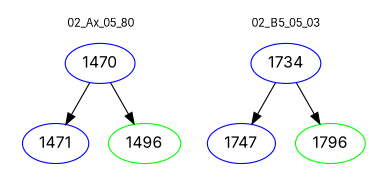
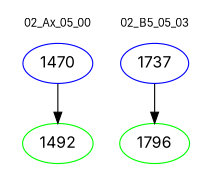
(101, 24) -> (58, 24)
(286, 63) -> (155, 63)
(56, 144) -> none
(145, 144) -> (58, 144)
(241, 144) -> none
